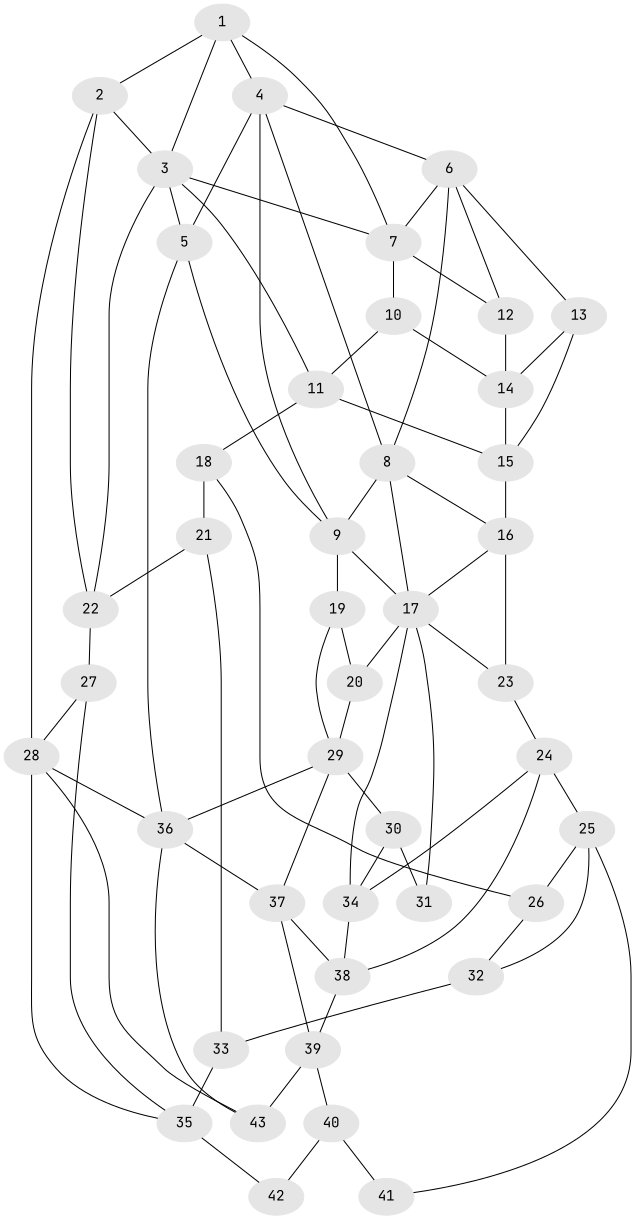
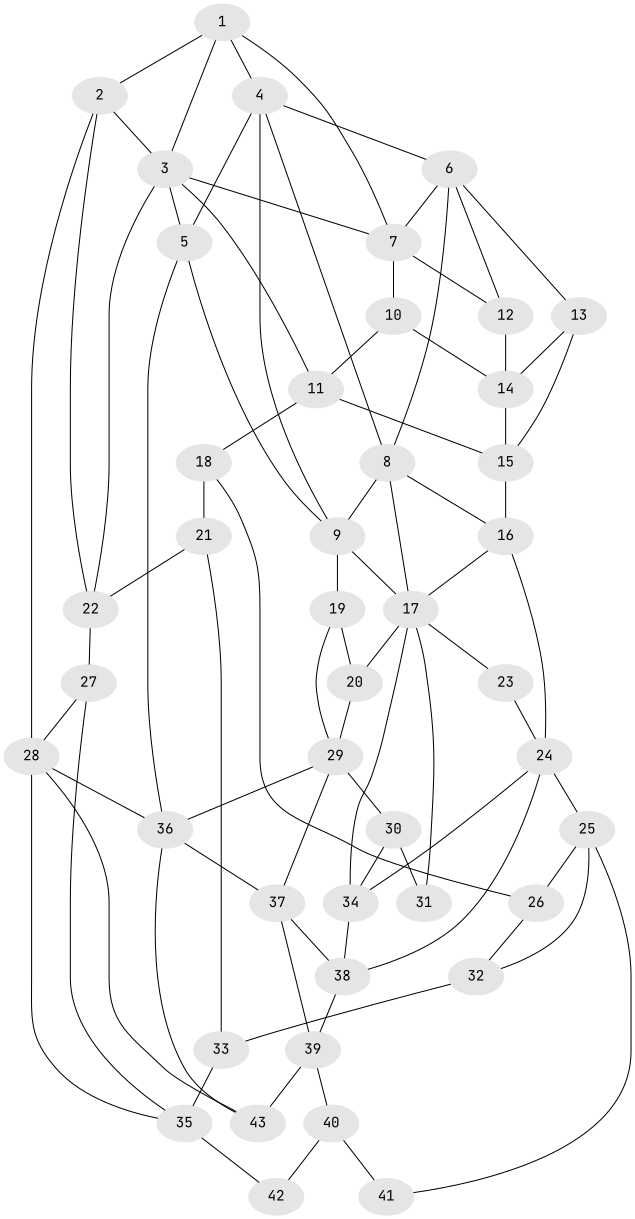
(506, 610) -> (539, 644)
